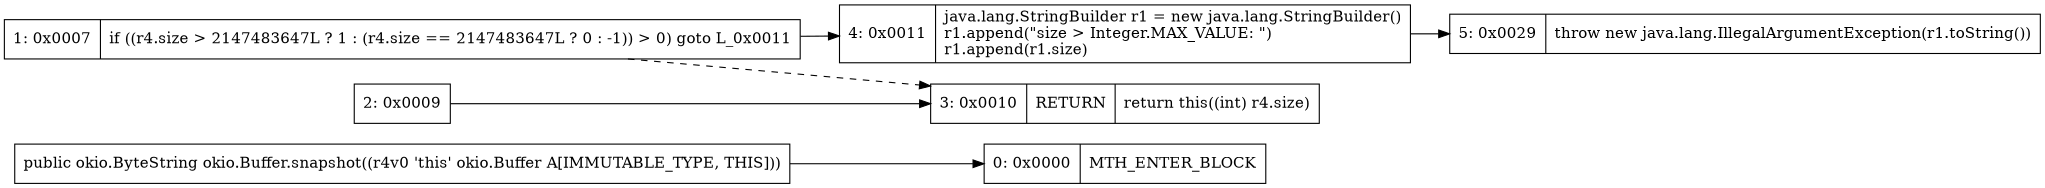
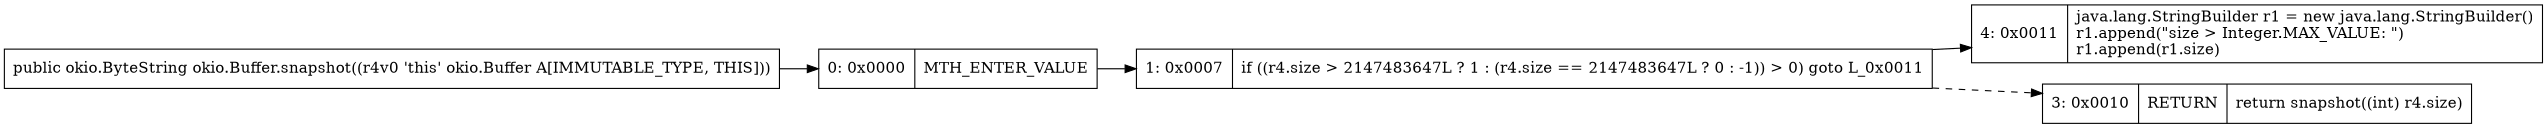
(1745, 34) -> none
none -> (1111, 69)
(1217, 103) -> (2349, 103)
(402, 104) -> none
(1173, 163) -> (1006, 68)
